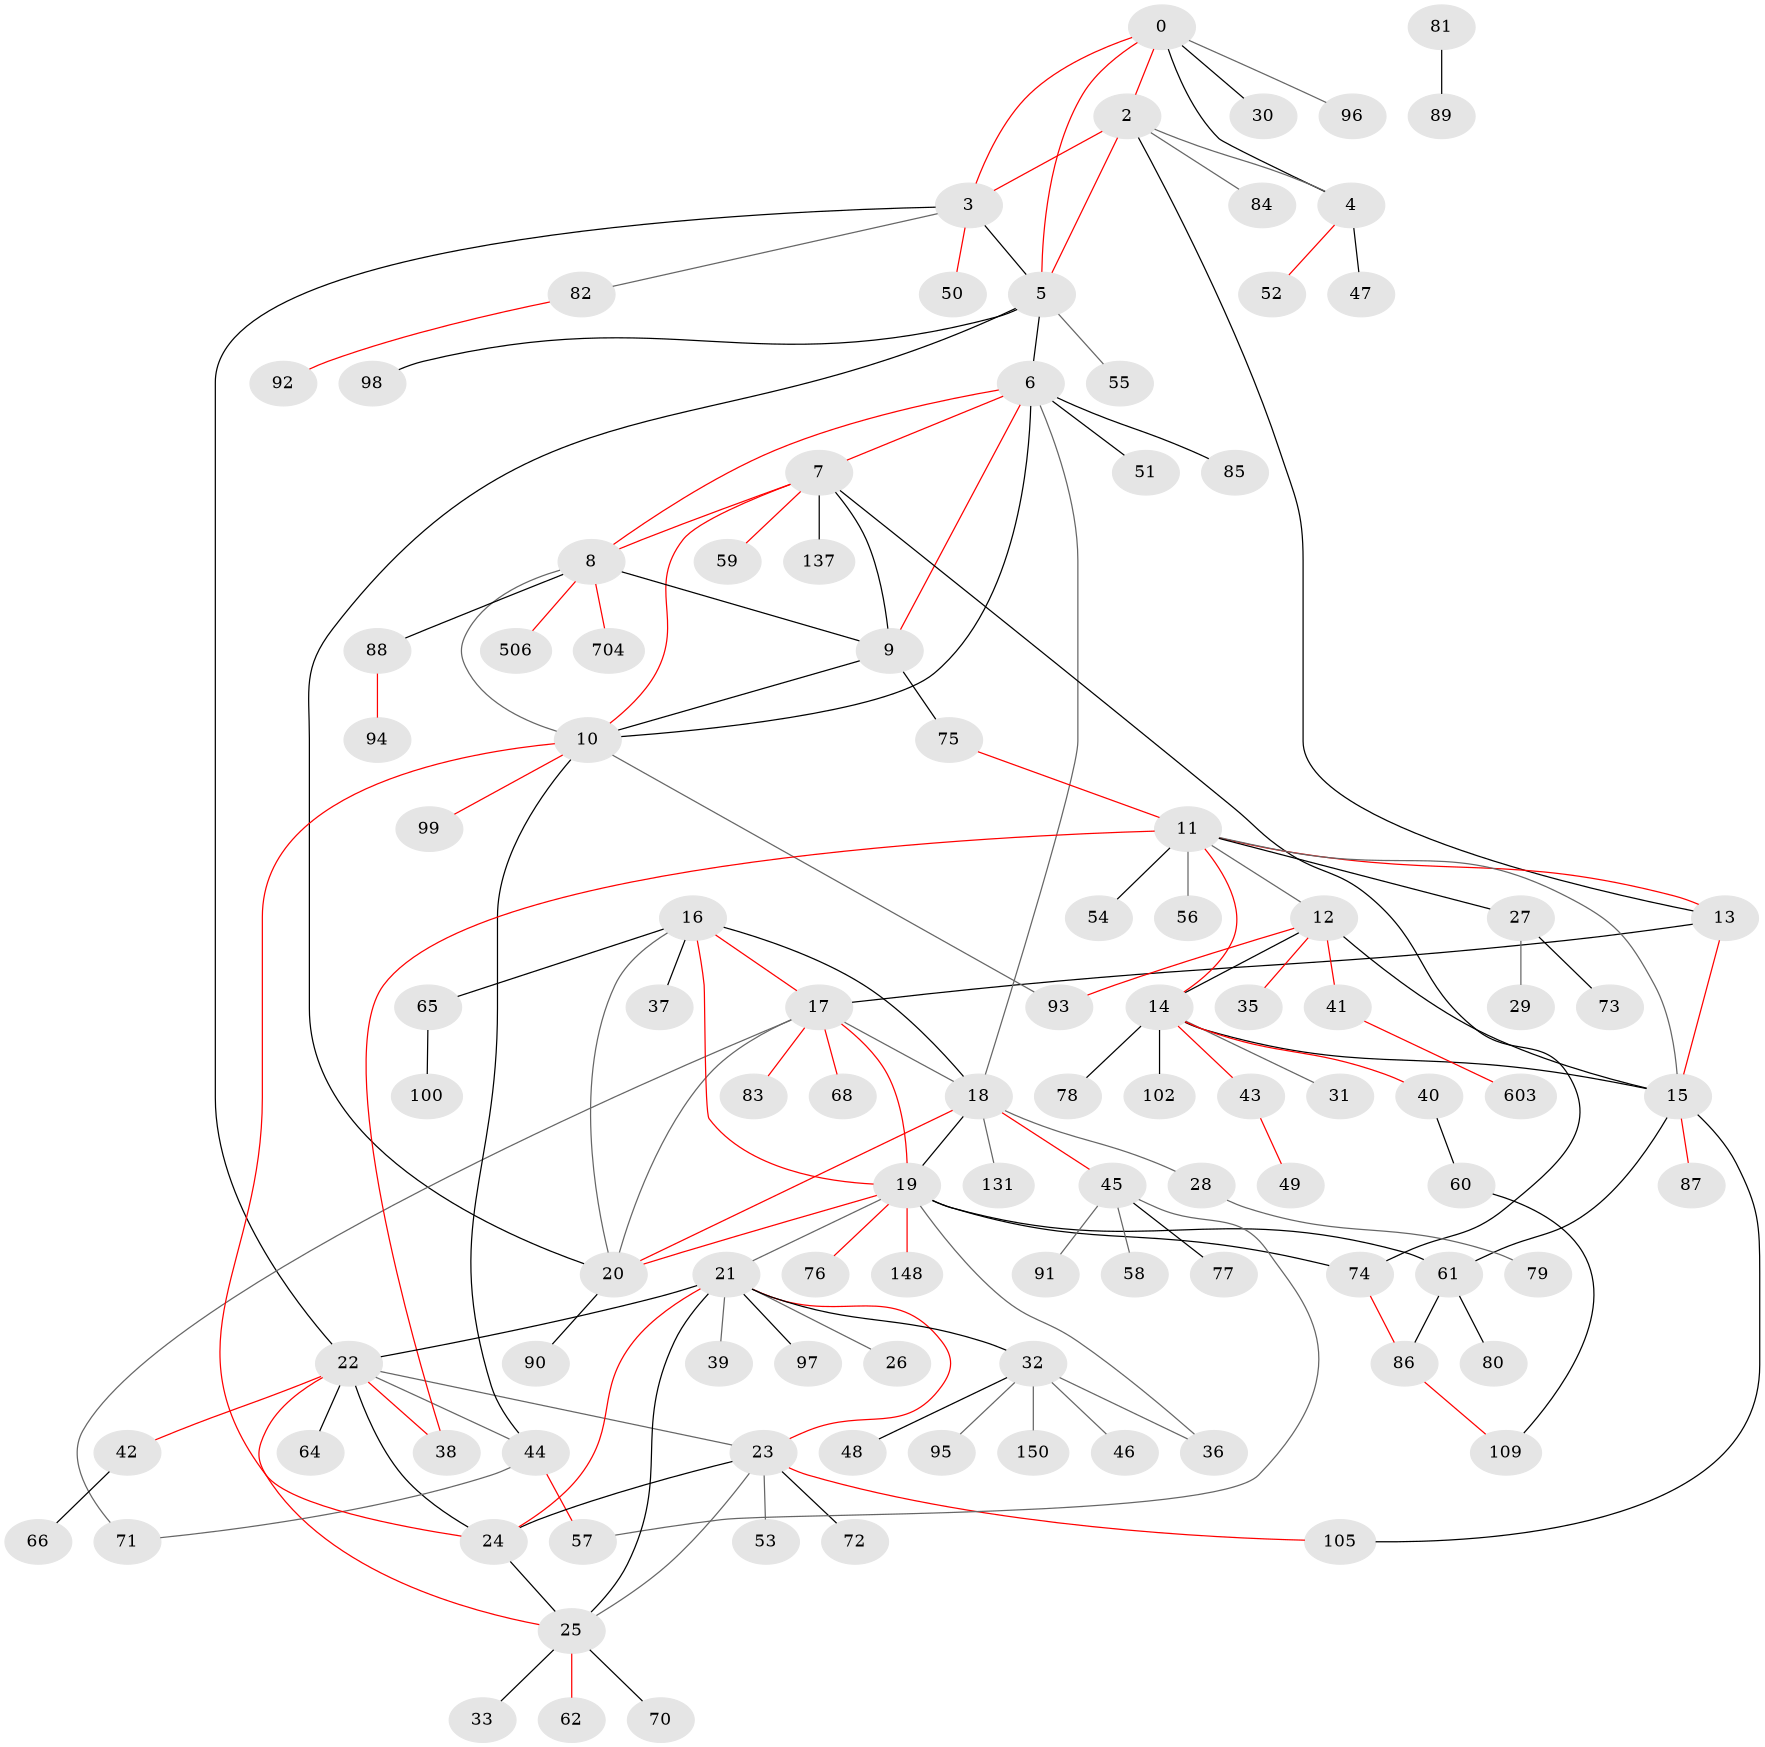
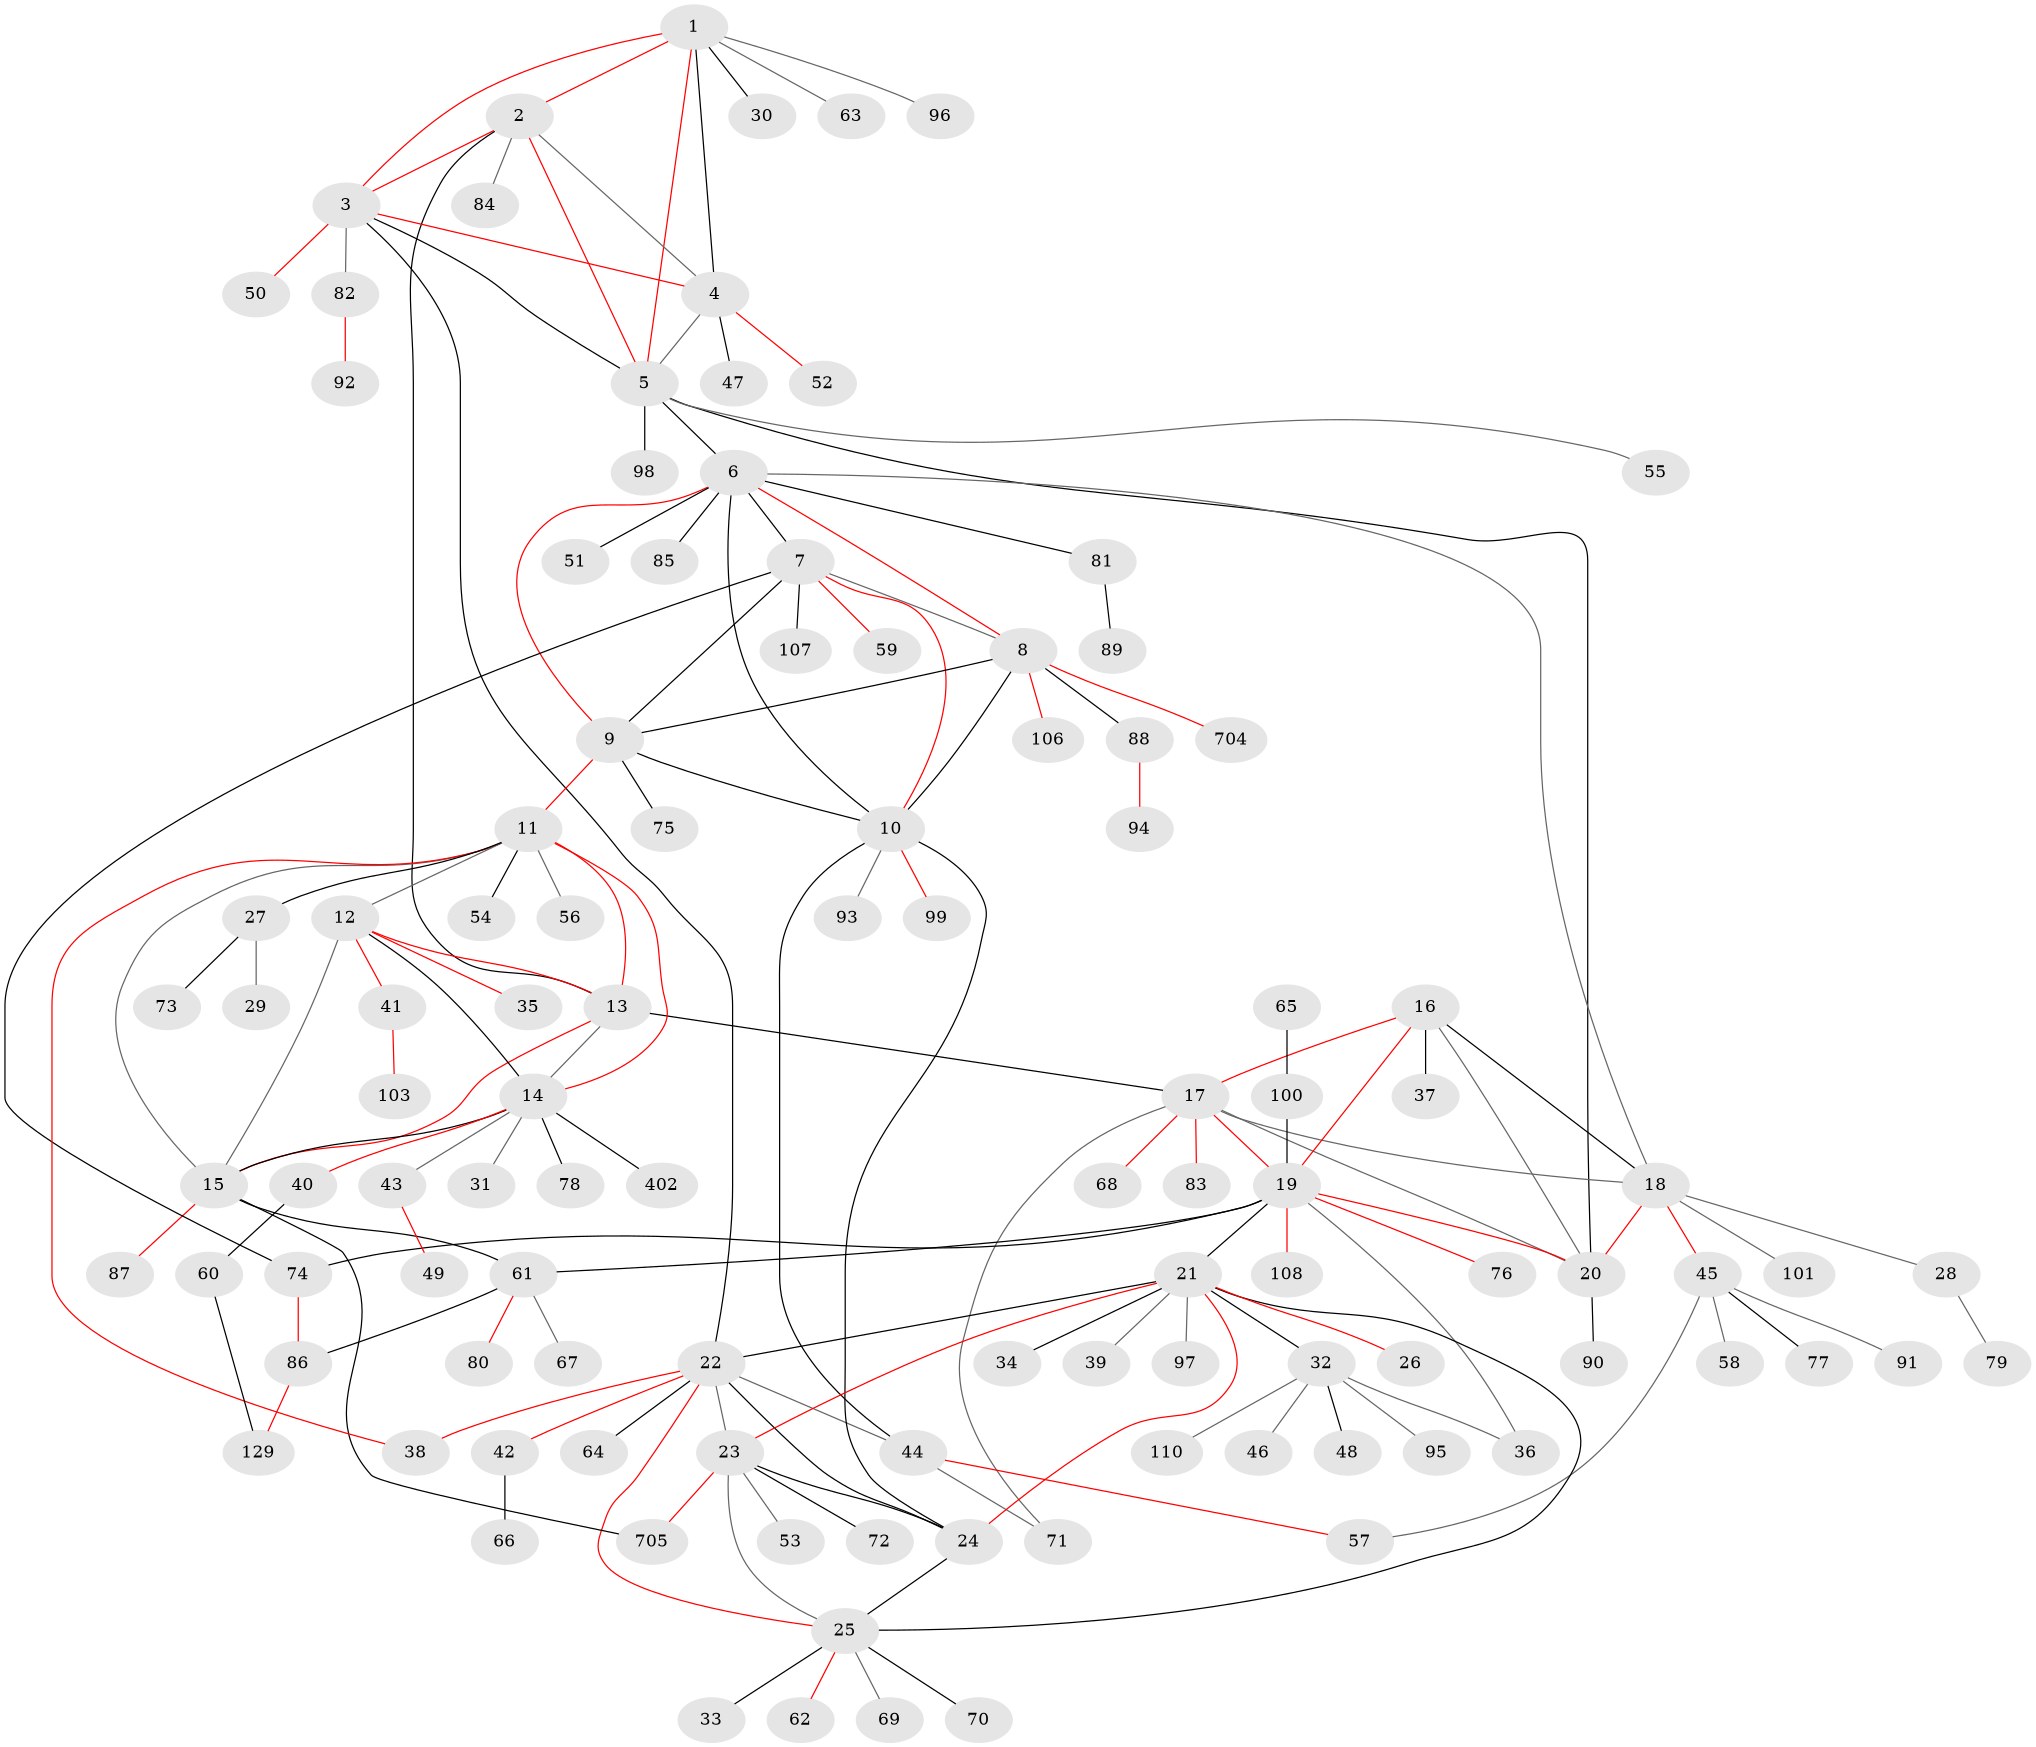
(1162, 27) -> (694, 27)
none -> (851, 116)
none -> (531, 250)
none -> (680, 339)
(925, 428) -> (767, 517)
none -> (918, 517)
(696, 519) -> (929, 612)
(819, 562) -> (796, 651)
(462, 649) -> (962, 743)
(516, 651) -> (1048, 740)
(1060, 781) -> (572, 782)
(1190, 960) -> (437, 952)
(561, 963) -> none
(1447, 1013) -> (288, 1055)
none -> (575, 1052)
(1205, 1052) -> (463, 1141)
(1160, 1096) -> (662, 1186)
(1521, 1096) -> (395, 1096)
(261, 1122) -> (862, 1177)
(943, 1141) -> (1287, 1149)
(999, 1186) -> (1799, 1275)
(817, 1230) -> (1237, 1230)
(907, 1275) -> (1287, 1275)
(767, 1319) -> (1187, 1319)
(812, 1319) -> (1301, 1318)
(1471, 1319) -> (501, 1319)
none -> (568, 1364)
none -> (1007, 1364)
(1033, 1453) -> (1167, 1453)
(1506, 1453) -> (259, 1453)
(1340, 1542) -> (652, 1542)
none -> (890, 1720)
